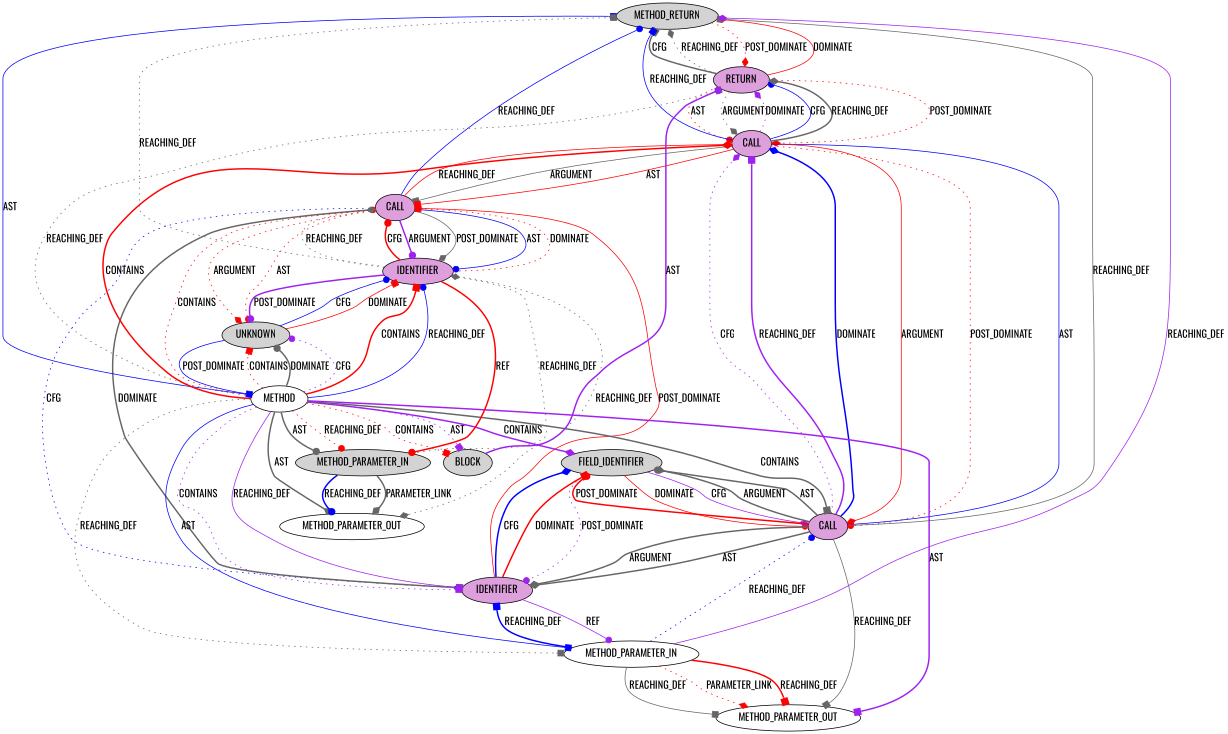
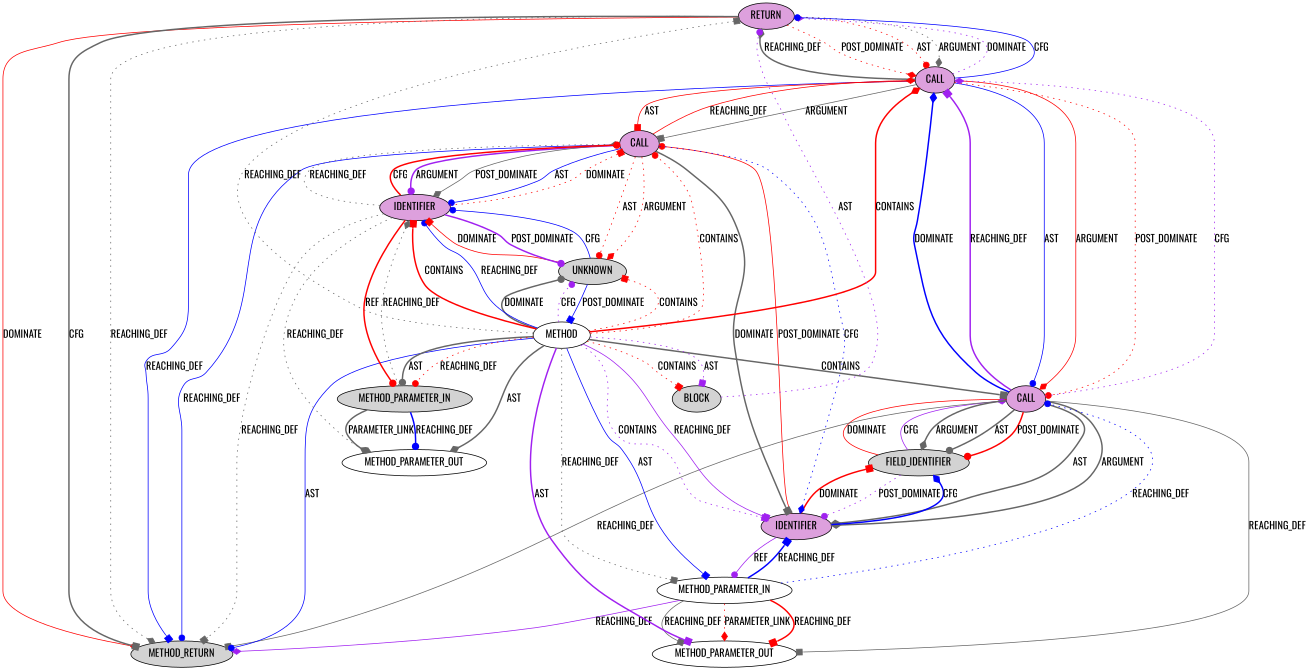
(734, 35) -> none
(44, 53) -> (307, 428)
(665, 312) -> (860, 268)
(438, 419) -> none
